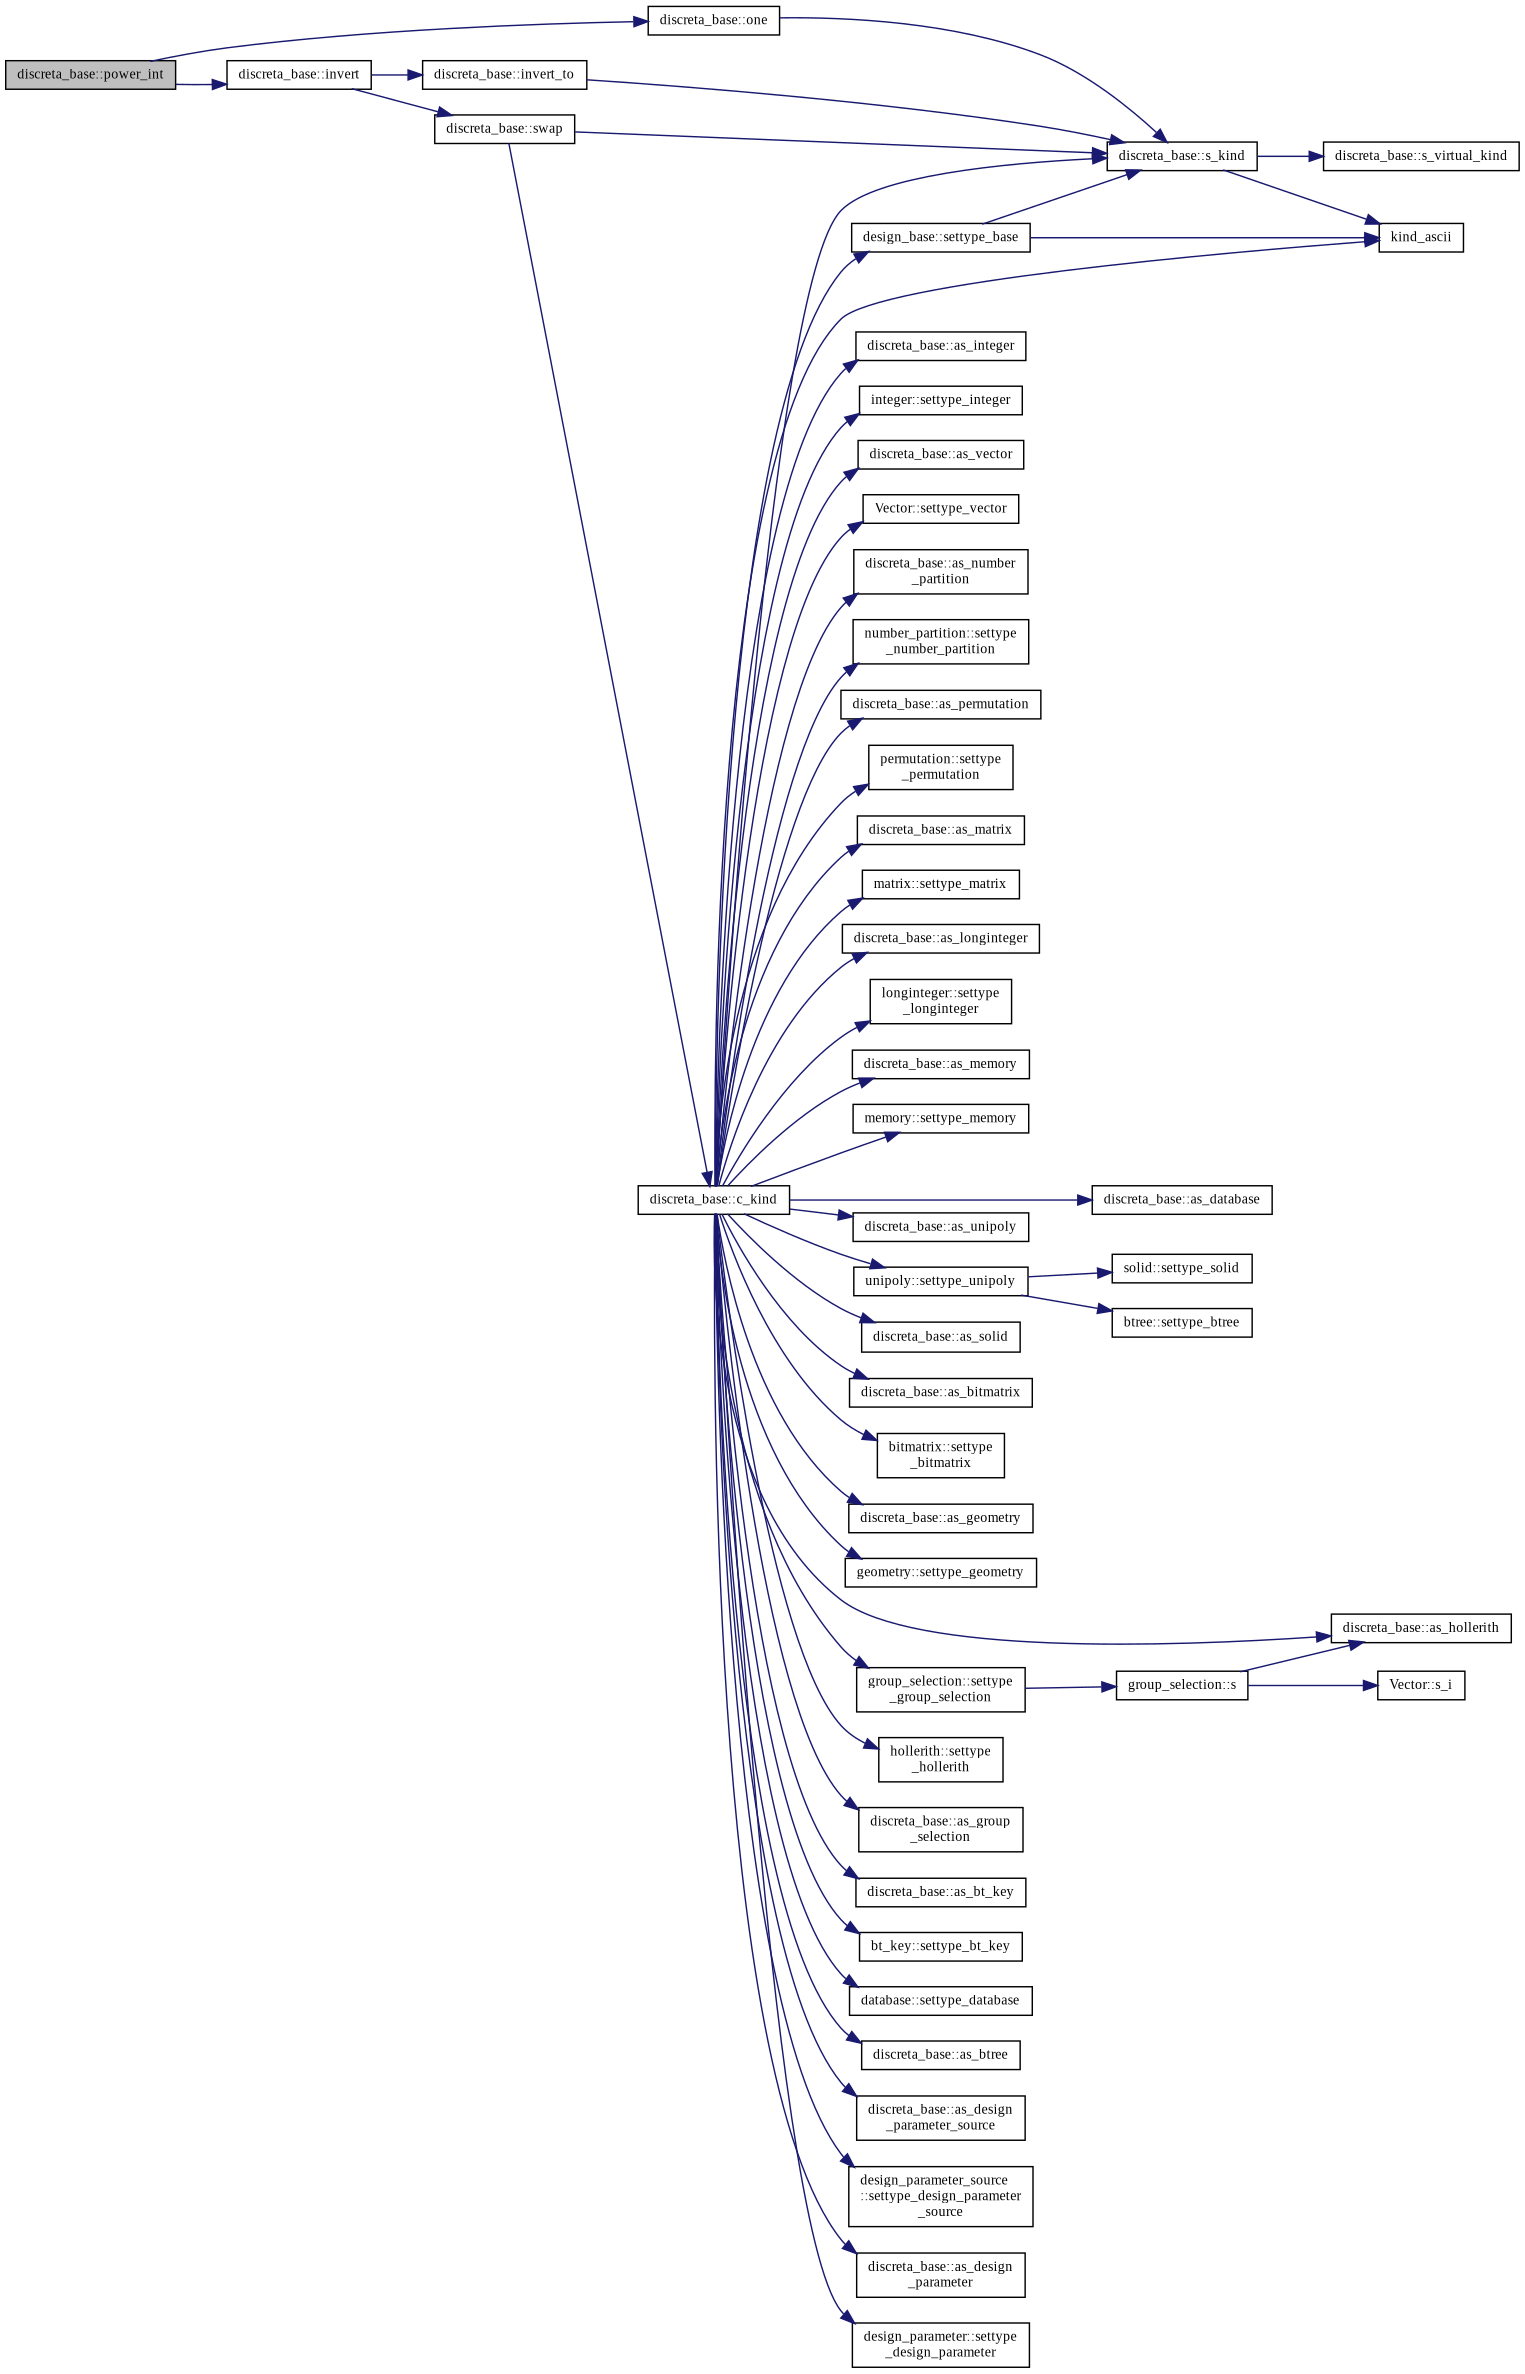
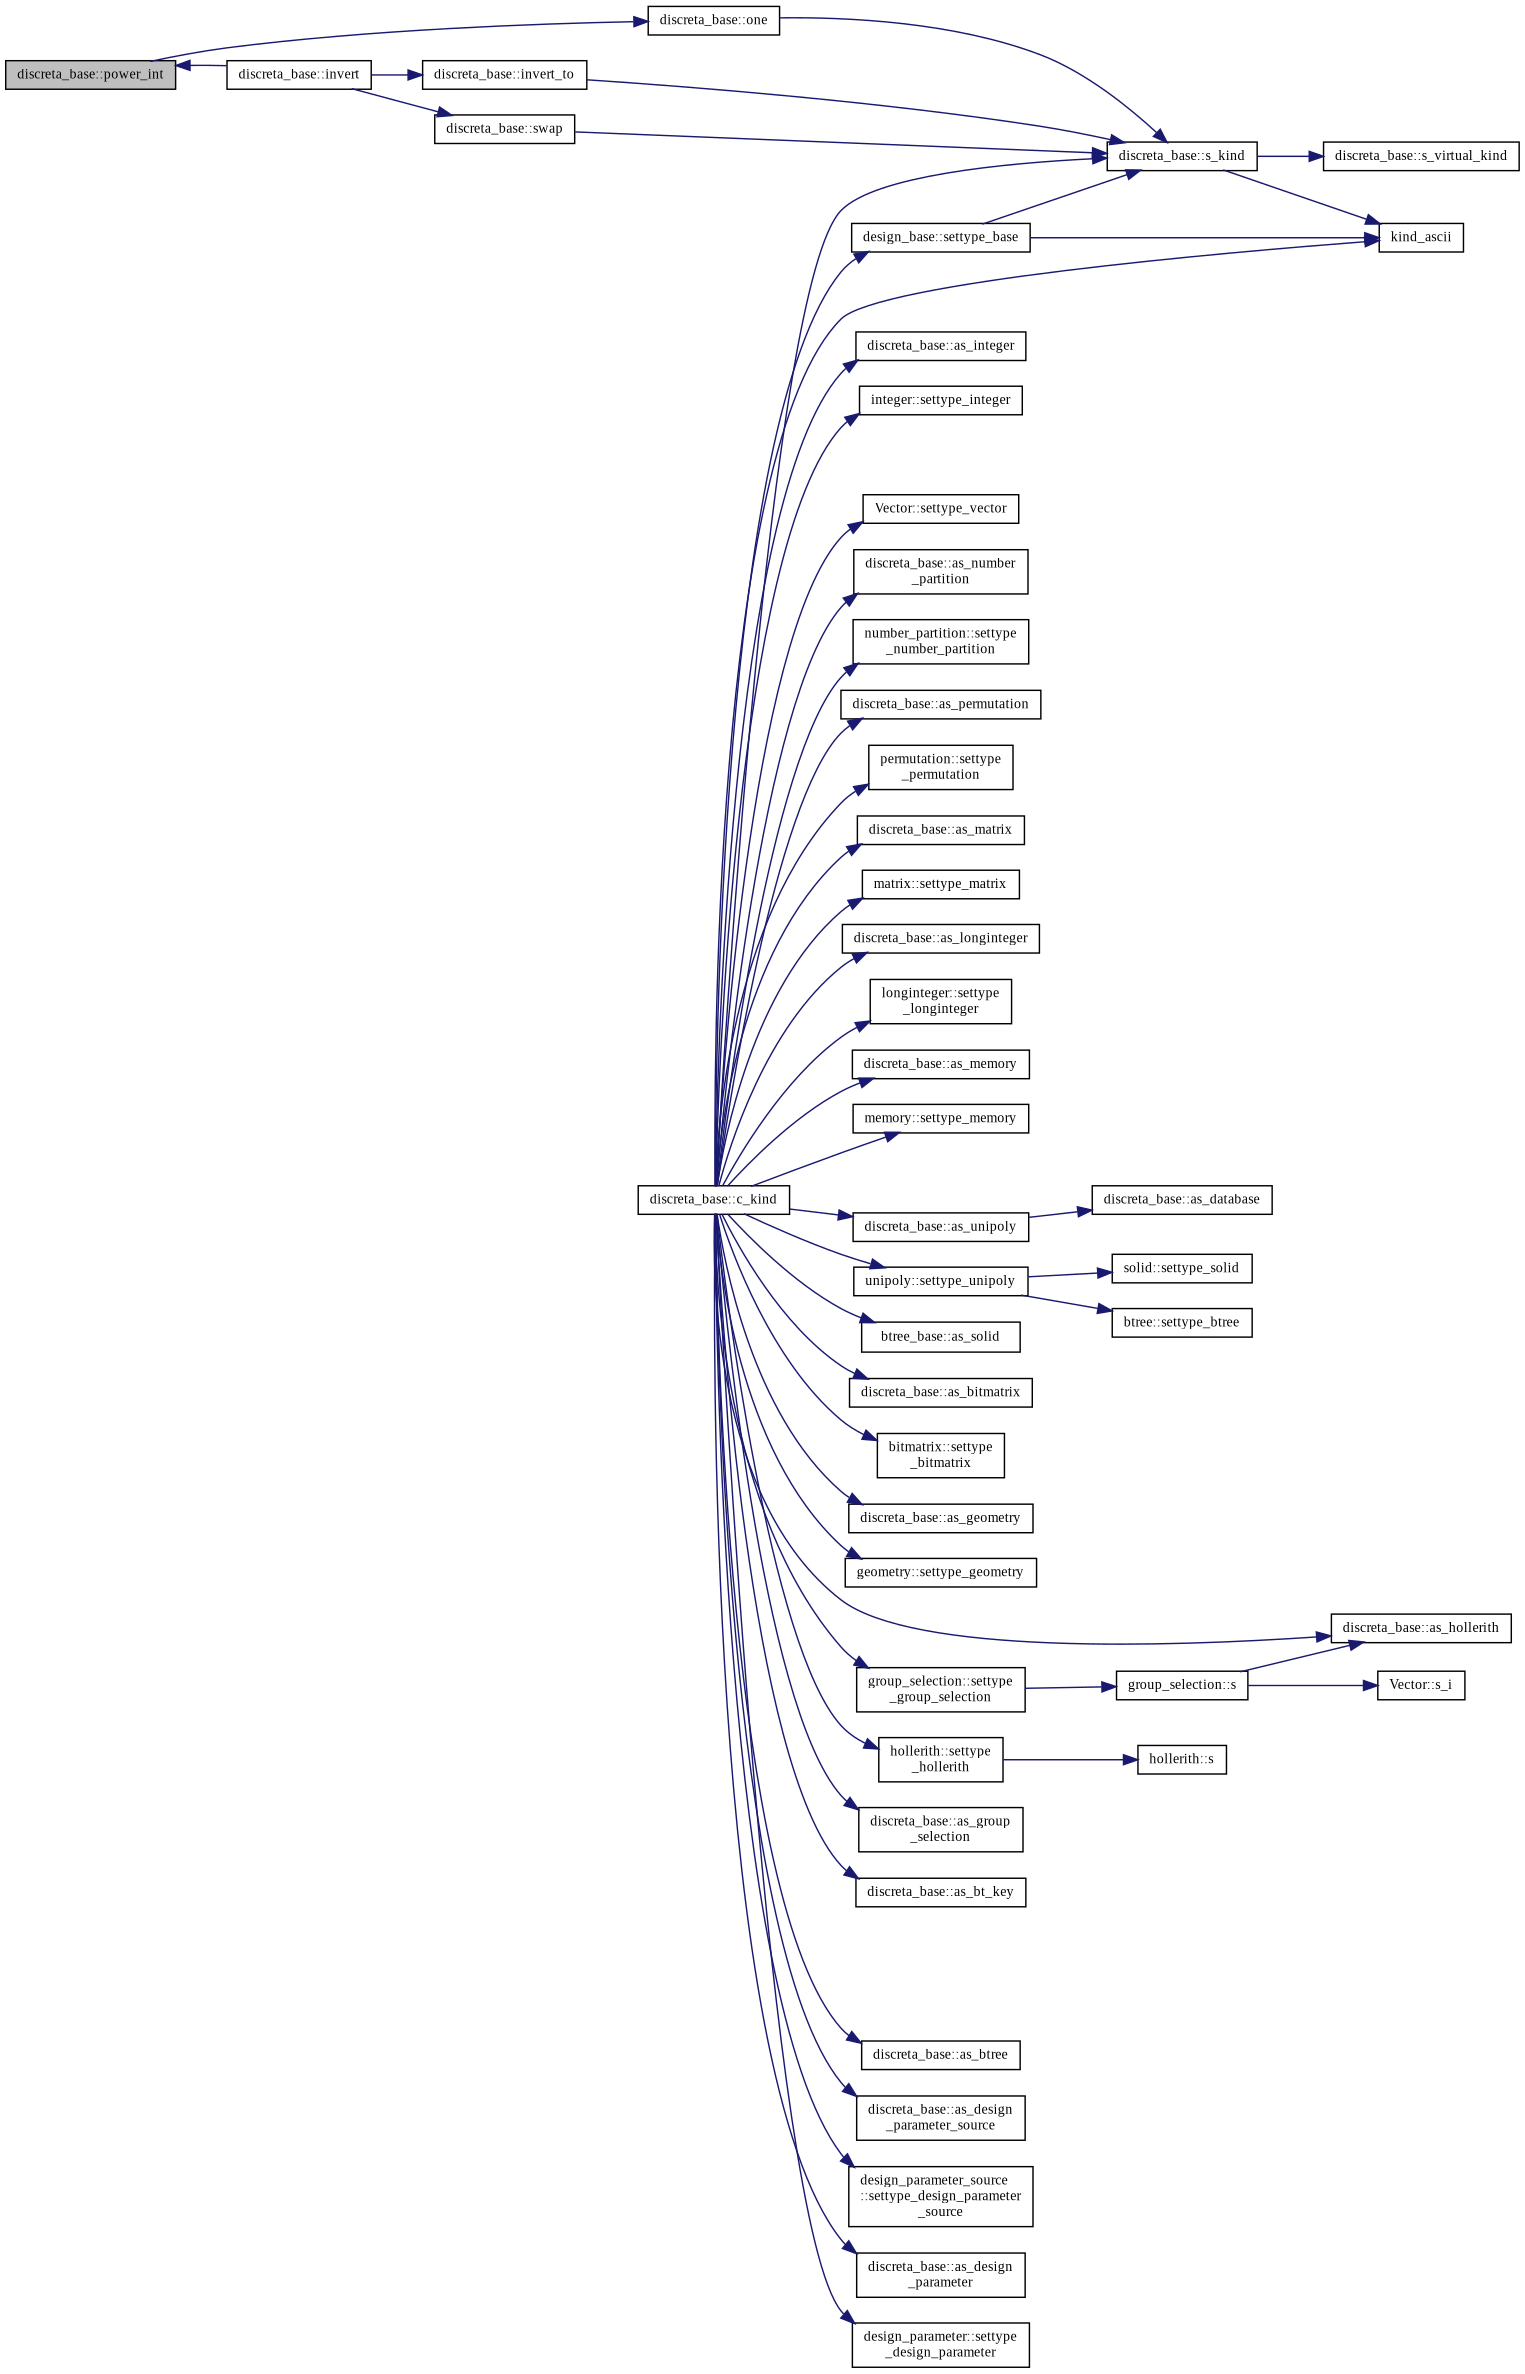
(194, 85) -> (208, 65)
(941, 455) -> none
(608, 658) -> none
(933, 1200) -> (1053, 1215)
(941, 1337) -> (941, 1337)
none -> (1182, 1760)
(941, 1947) -> none
(941, 2001) -> none
